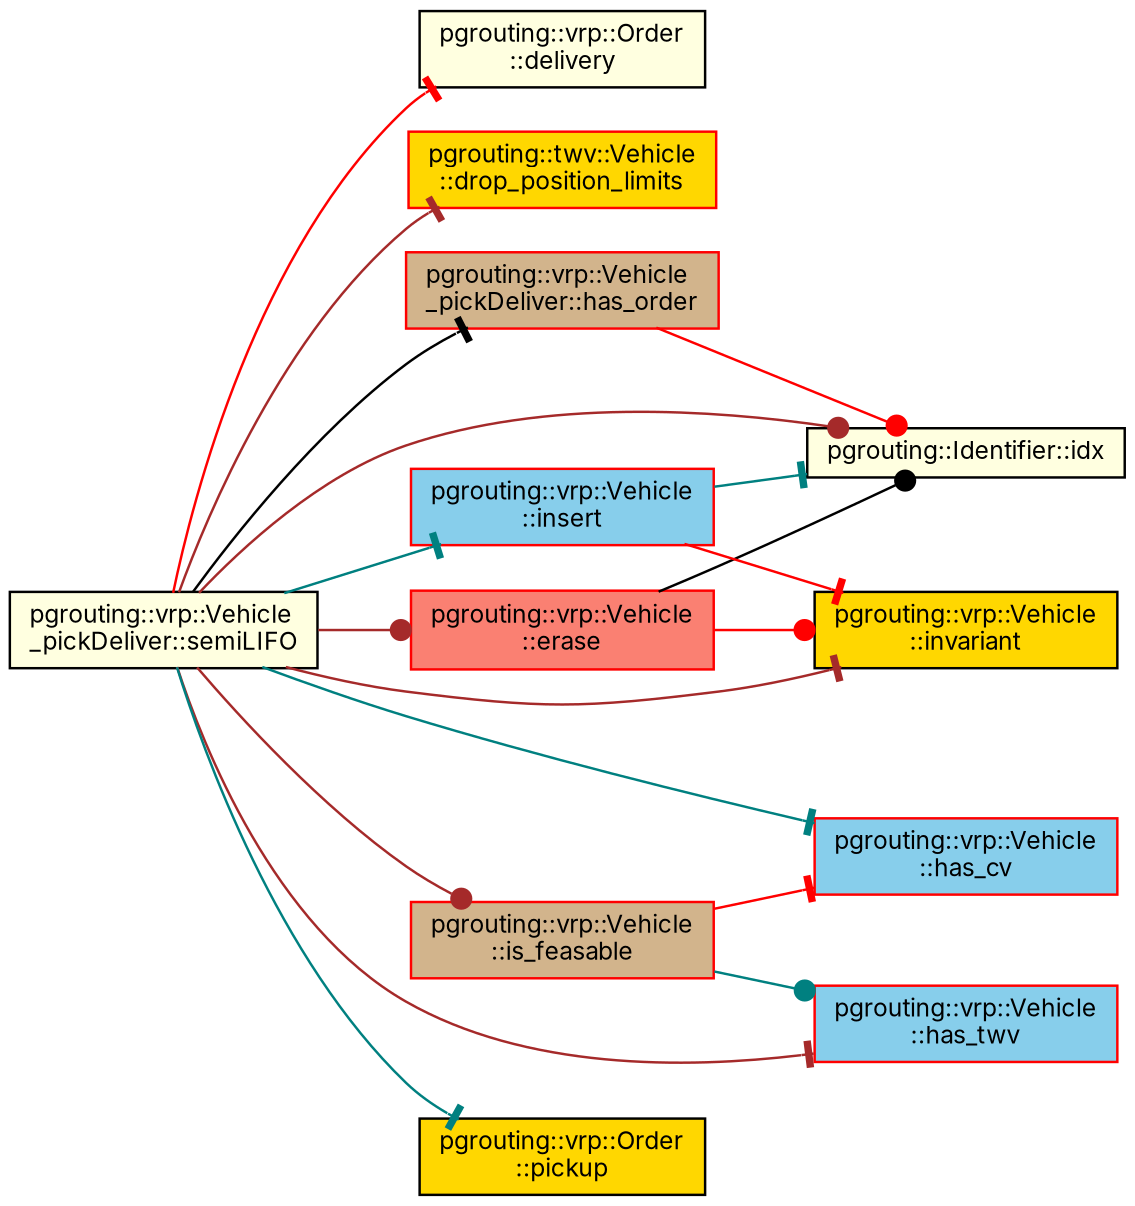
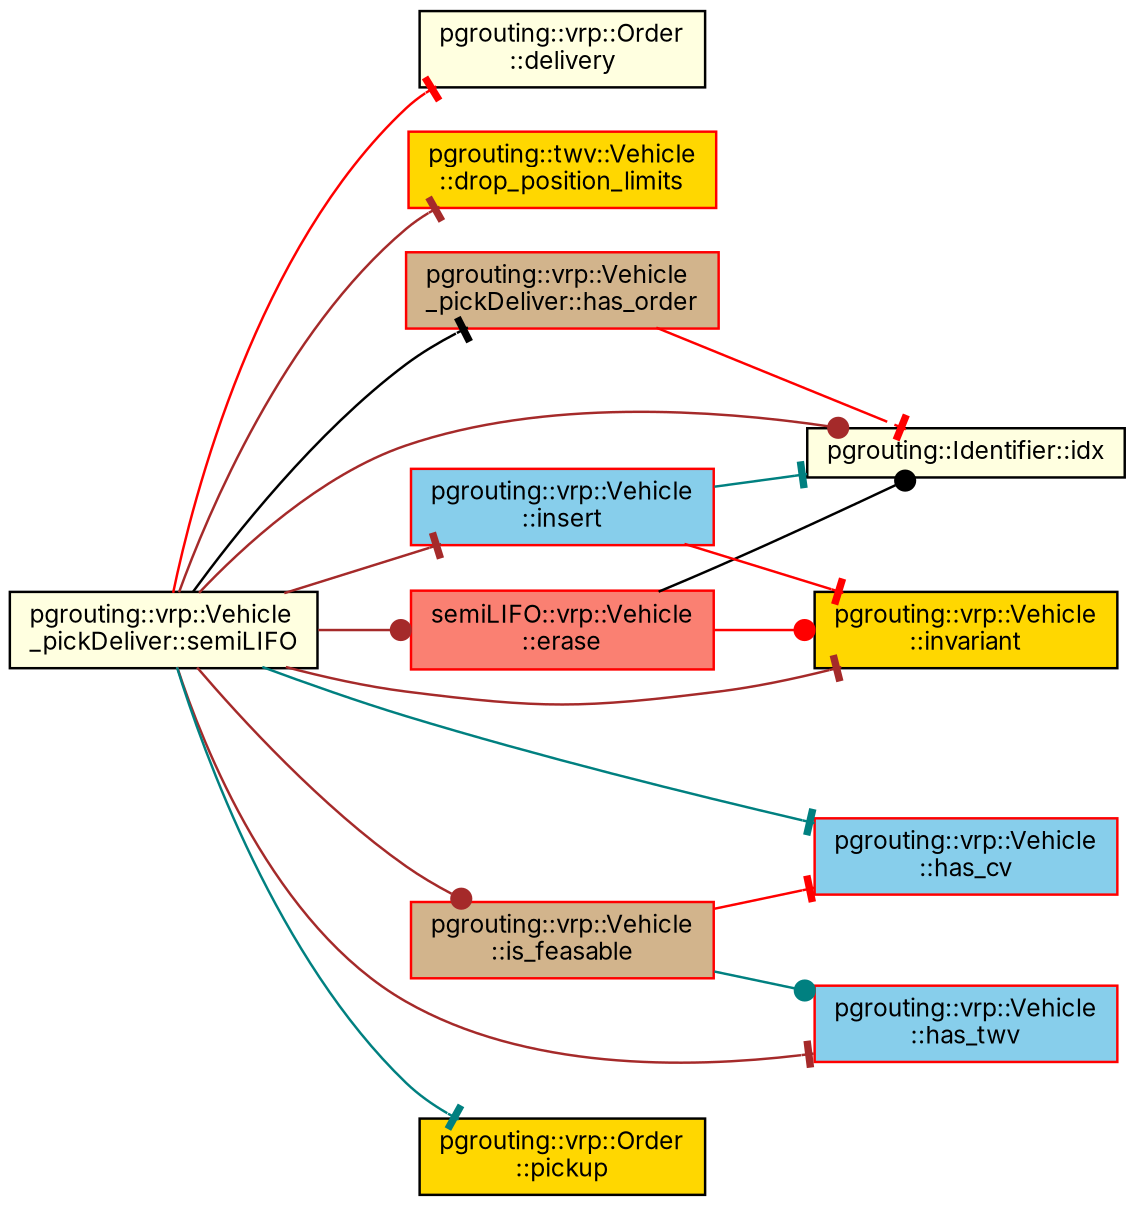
(772, 375) -> (772, 375)
(357, 570) -> (357, 570)
(562, 630) -> (562, 630)
